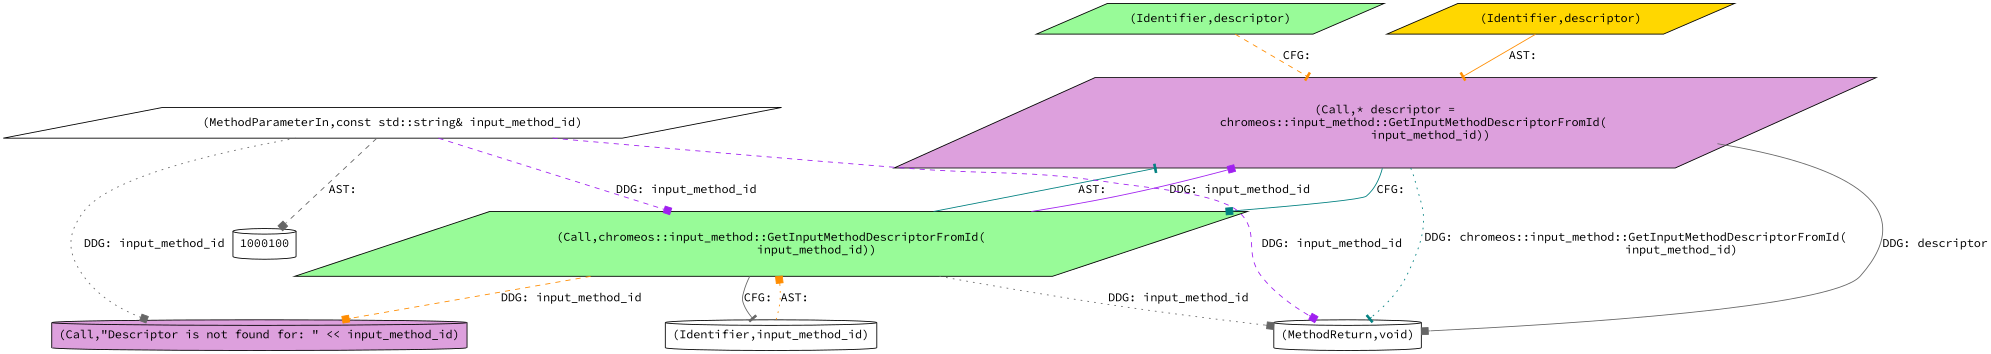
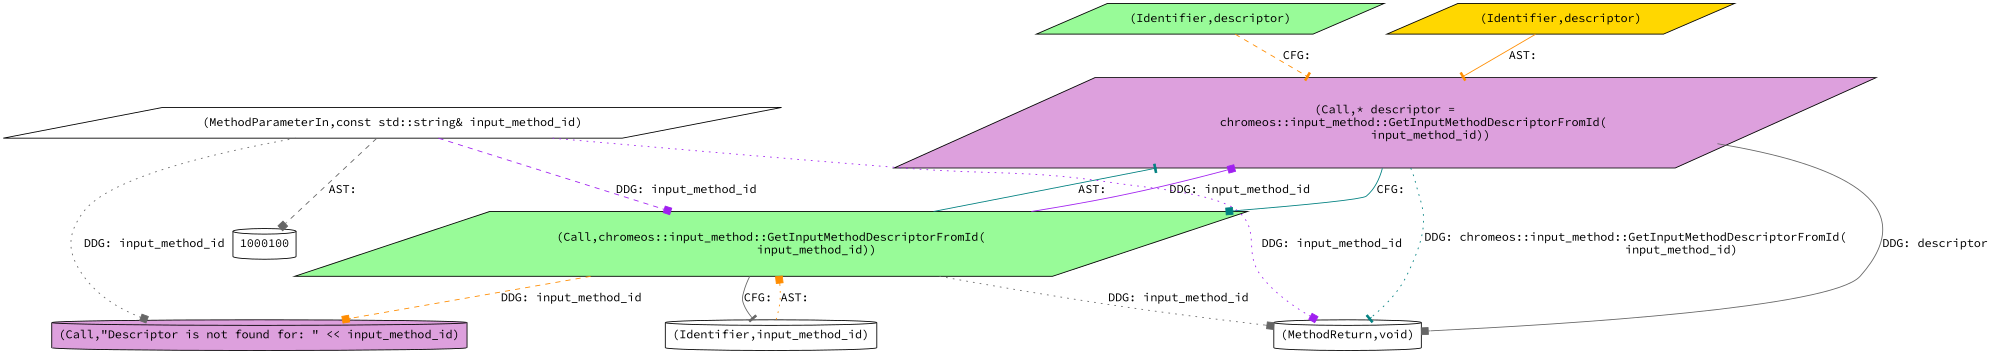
(963, 172) -> (963, 172)
